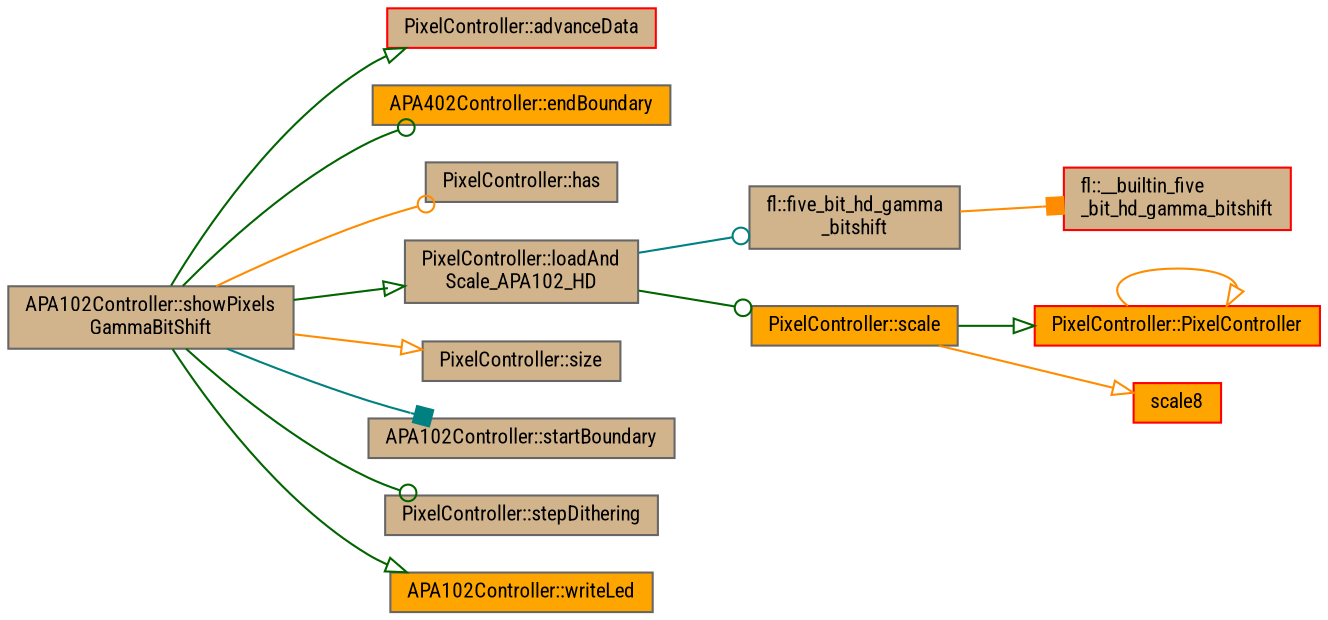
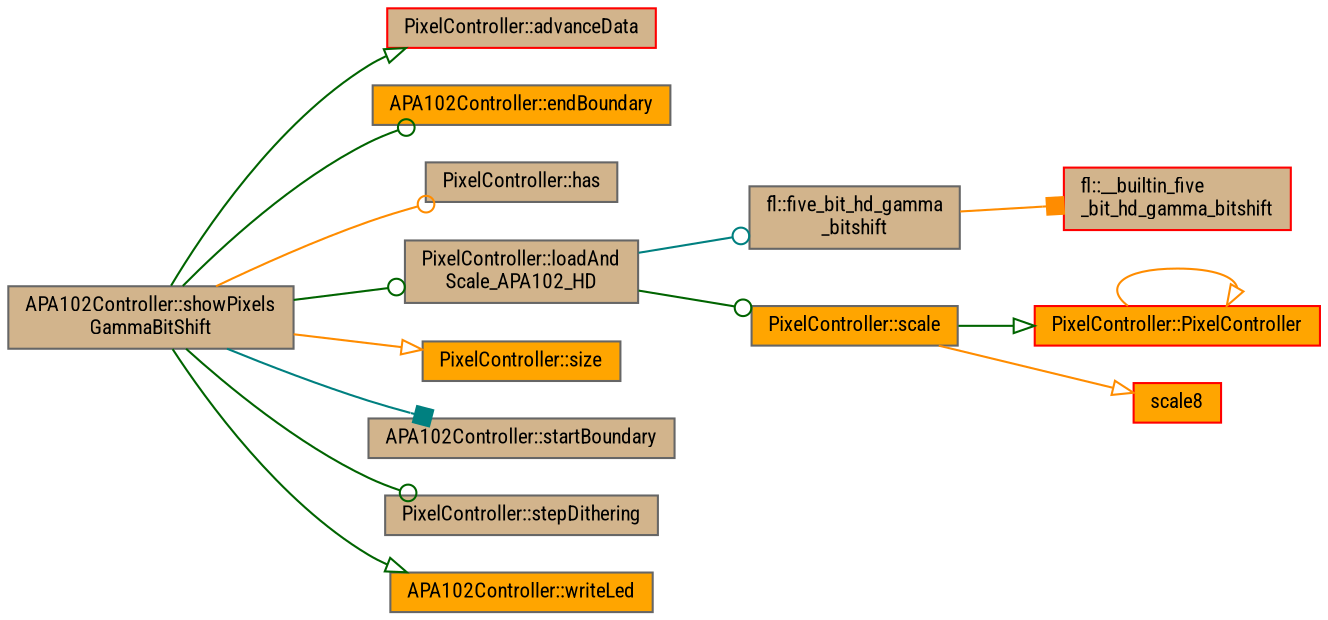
(522, 105) -> (522, 105)
(341, 294) -> (341, 294)
(522, 361) -> (522, 361)
